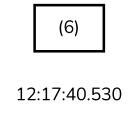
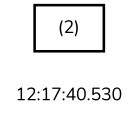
(69, 28) -> (69, 28)
